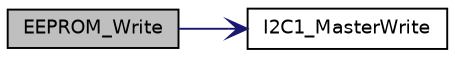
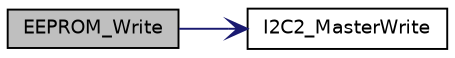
(347, 29) -> (347, 29)
